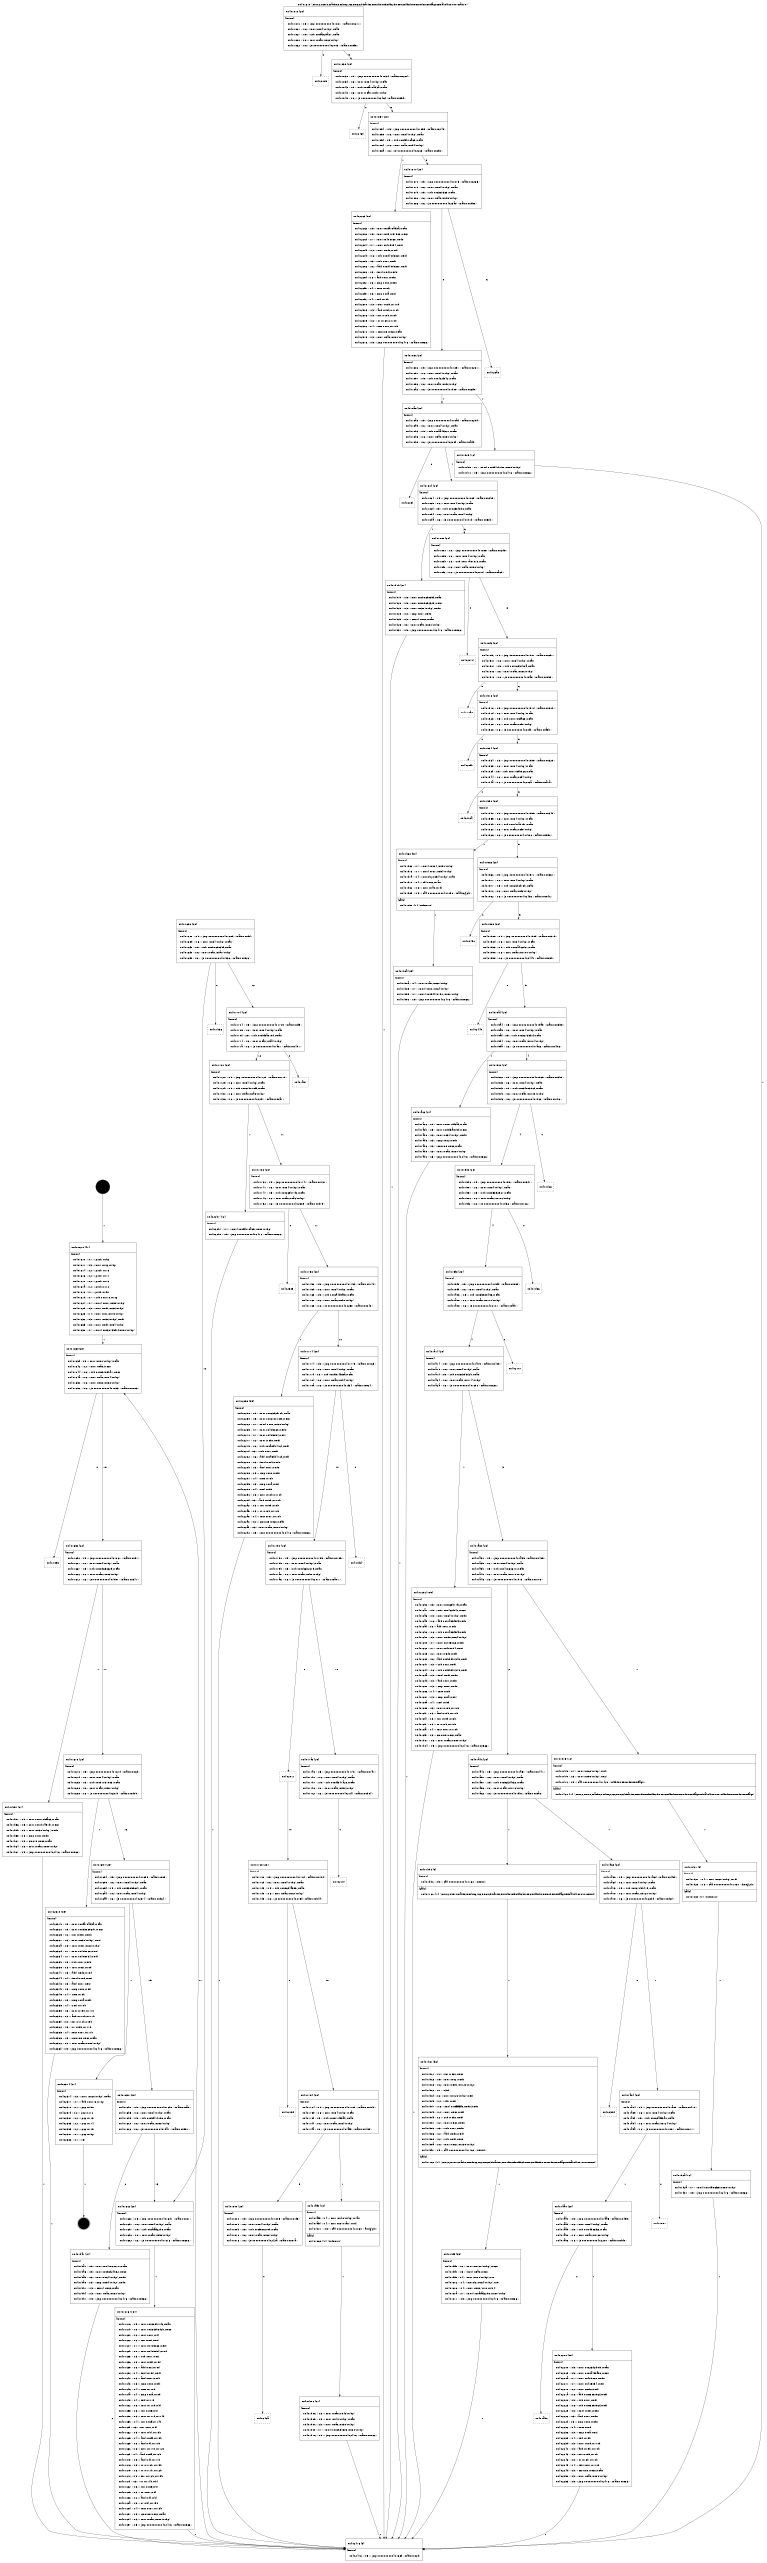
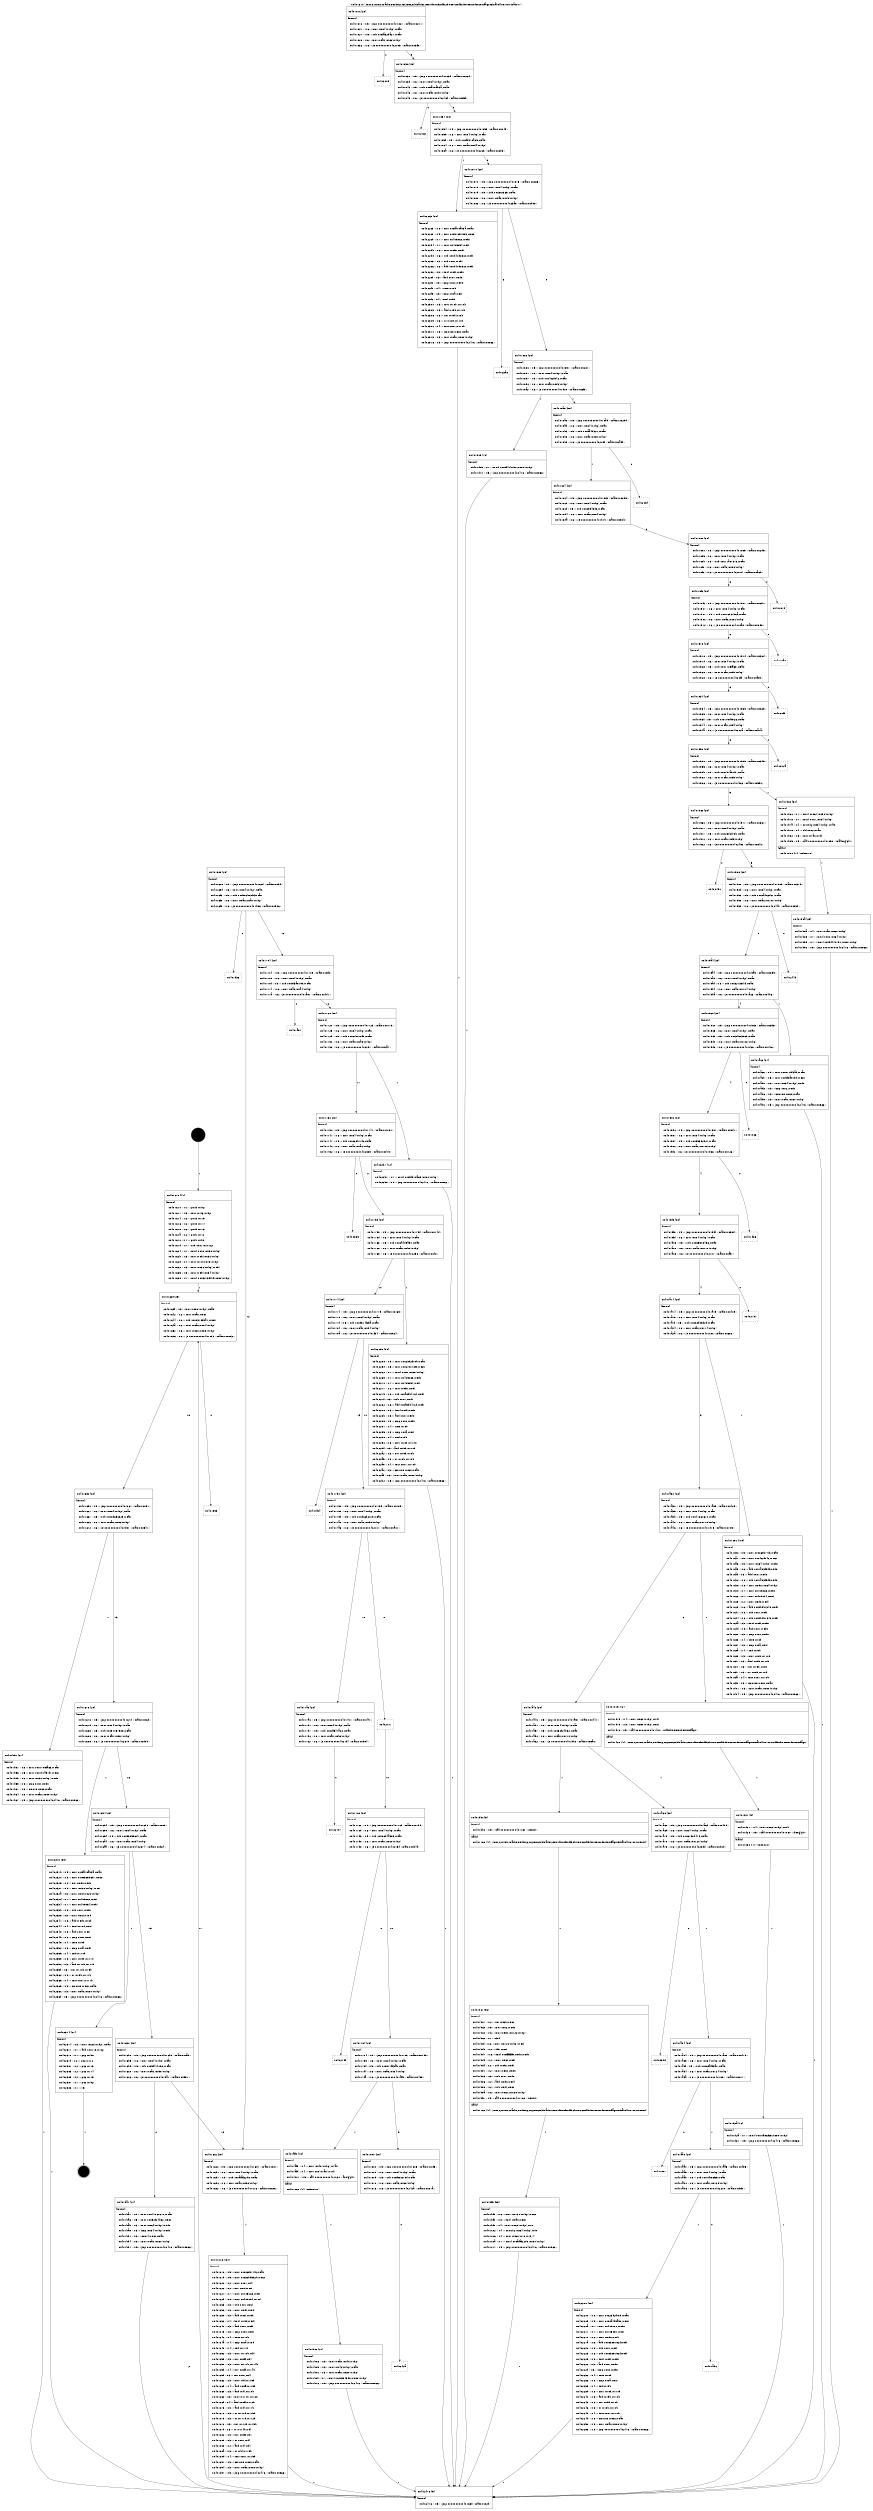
(425, 608) -> none
(355, 1467) -> (359, 1415)
(105, 1669) -> (116, 1617)
